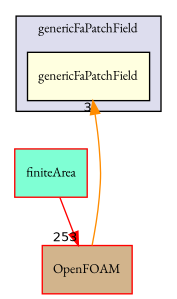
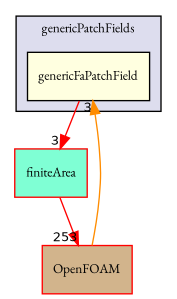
(89, 29) -> (89, 29)
none -> (72, 119)
